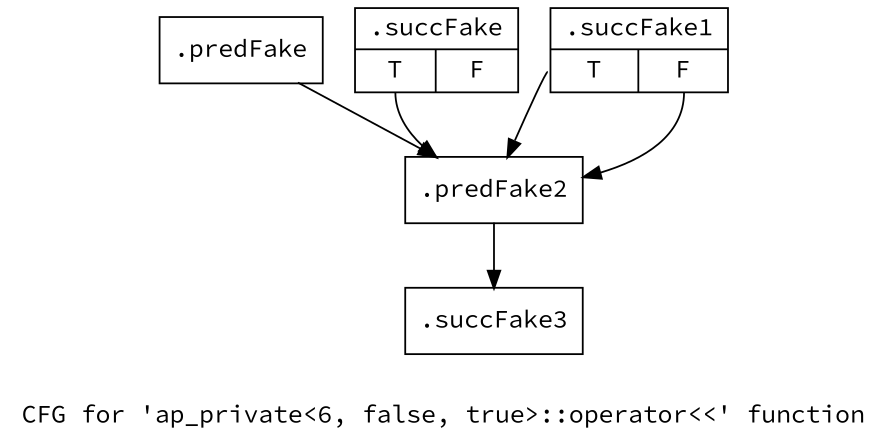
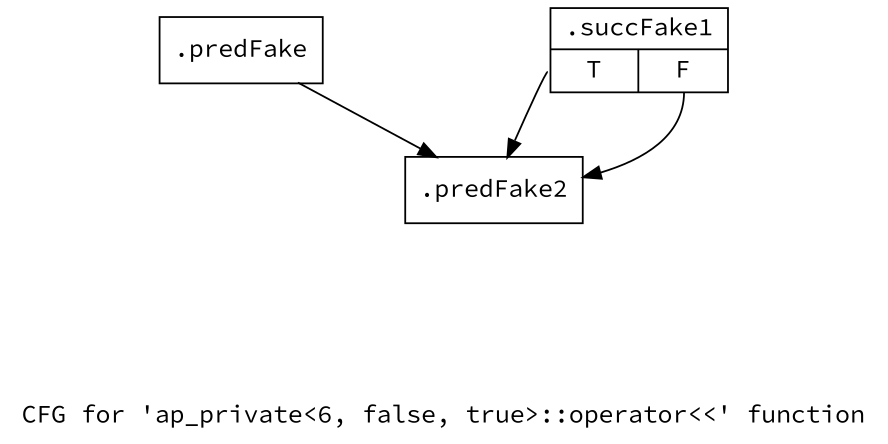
(437, 50) -> none
(494, 321) -> none
